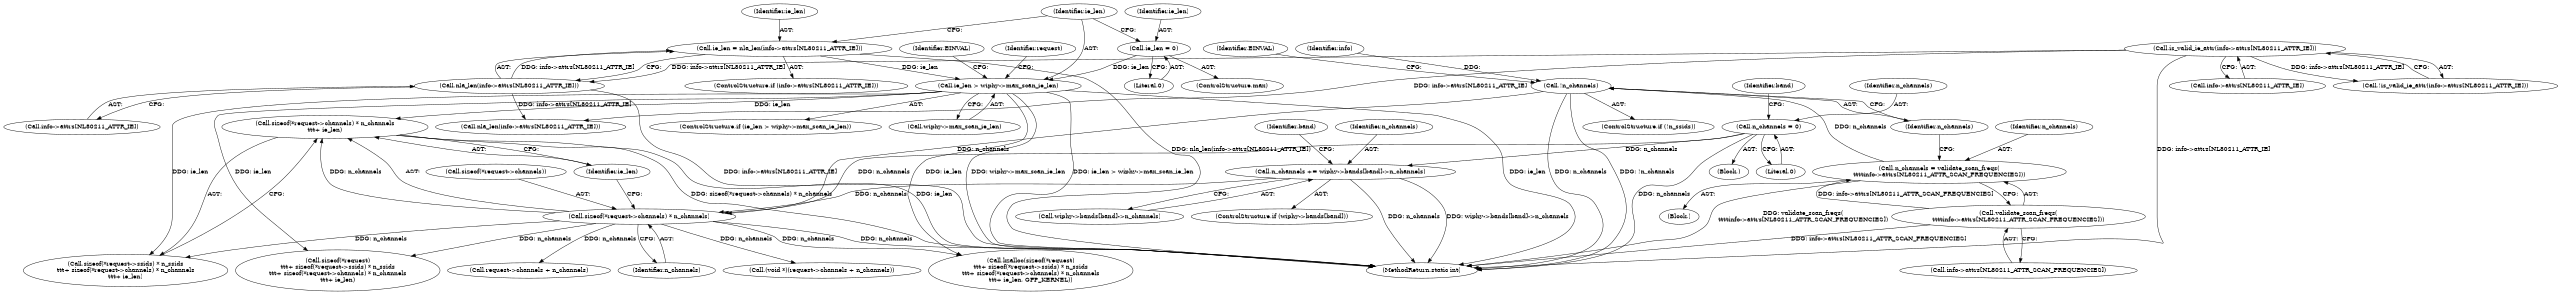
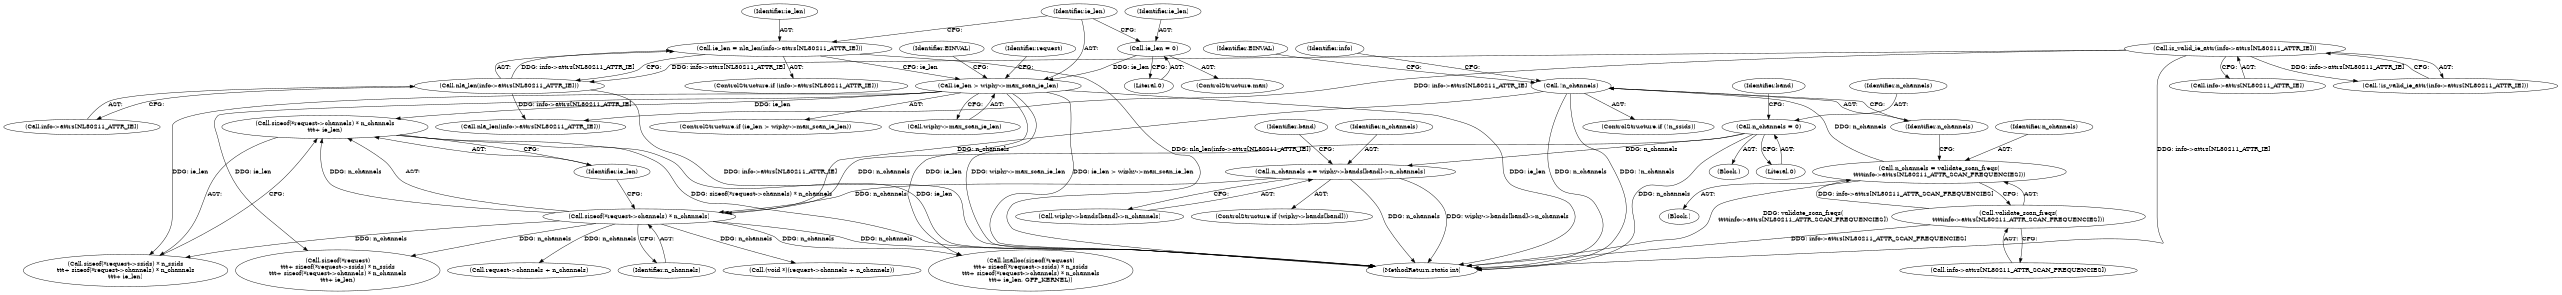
(920, 67) -> (920, 67)
(1473, 67) -> (1473, 67)
(496, 172) -> none
